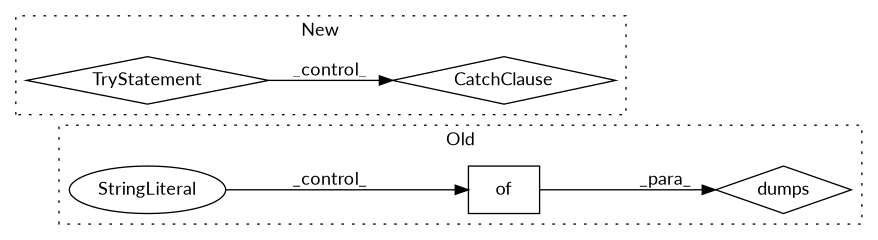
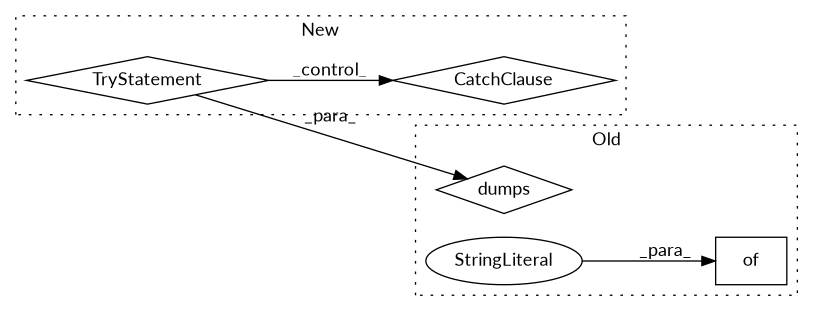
(331, 180) -> (666, 251)
(621, 190) -> (325, 135)
